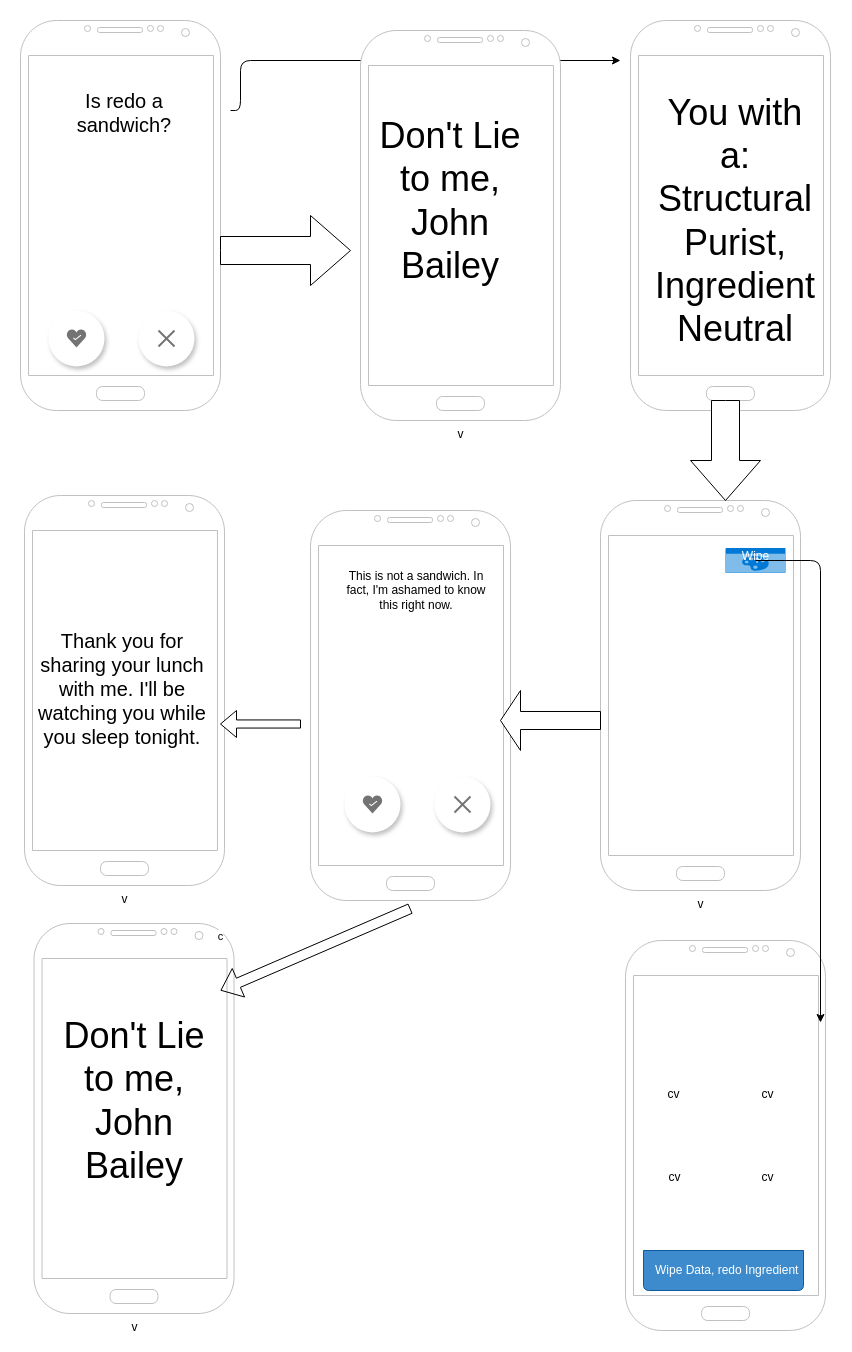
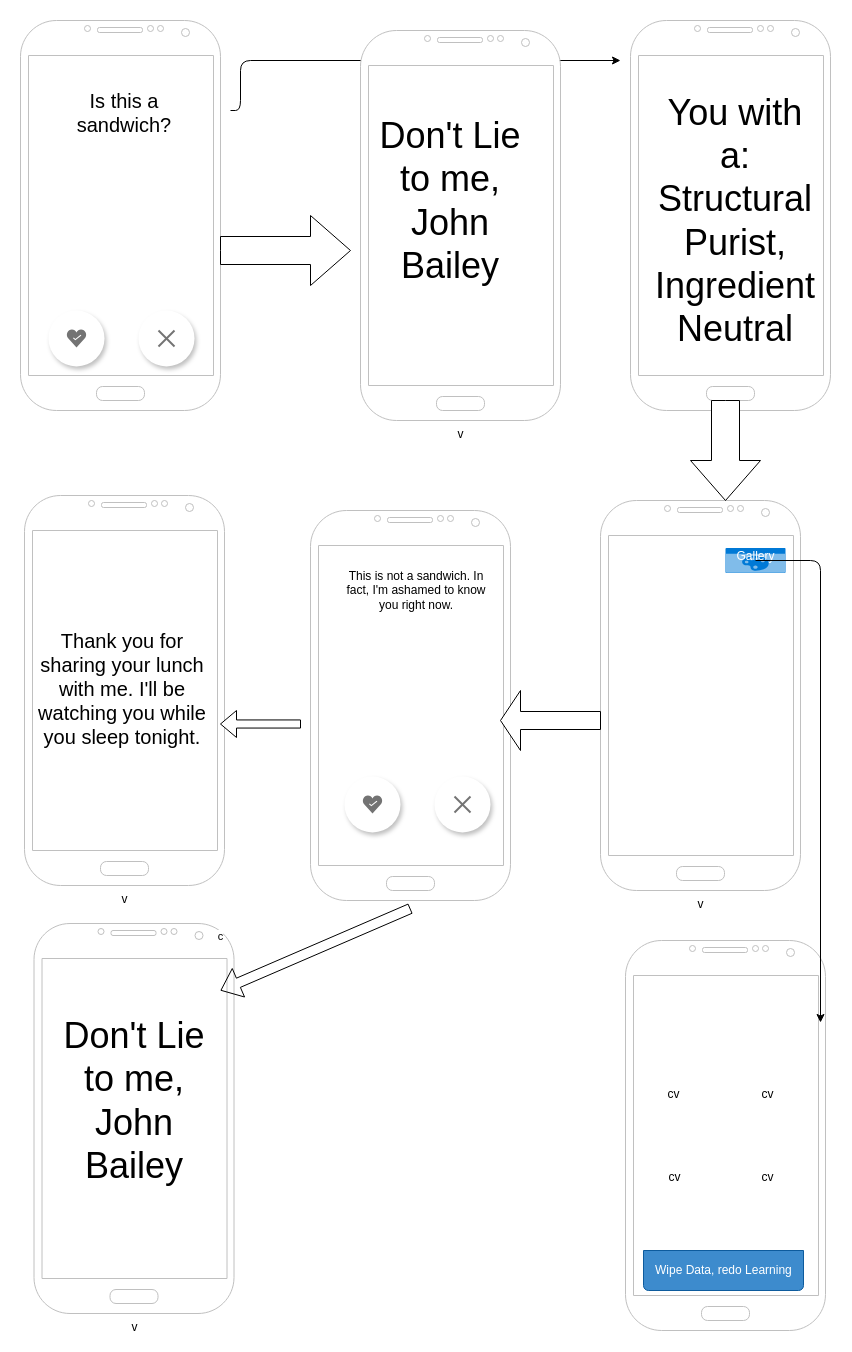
(125, 101) -> (125, 101)
(756, 557) -> (756, 557)
(417, 591) -> (417, 591)
(730, 1271) -> (727, 1271)
